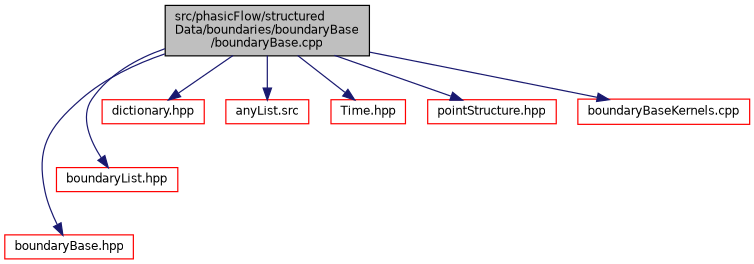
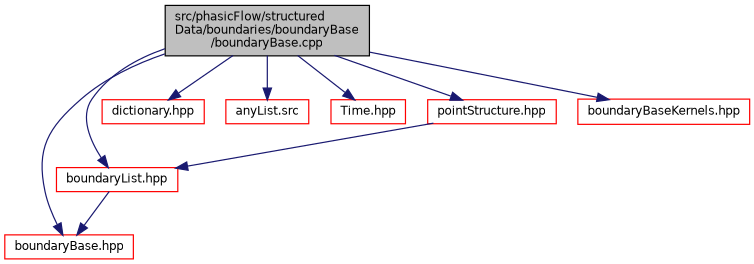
(664, 112) -> (664, 112)
none -> (310, 145)
none -> (97, 208)
